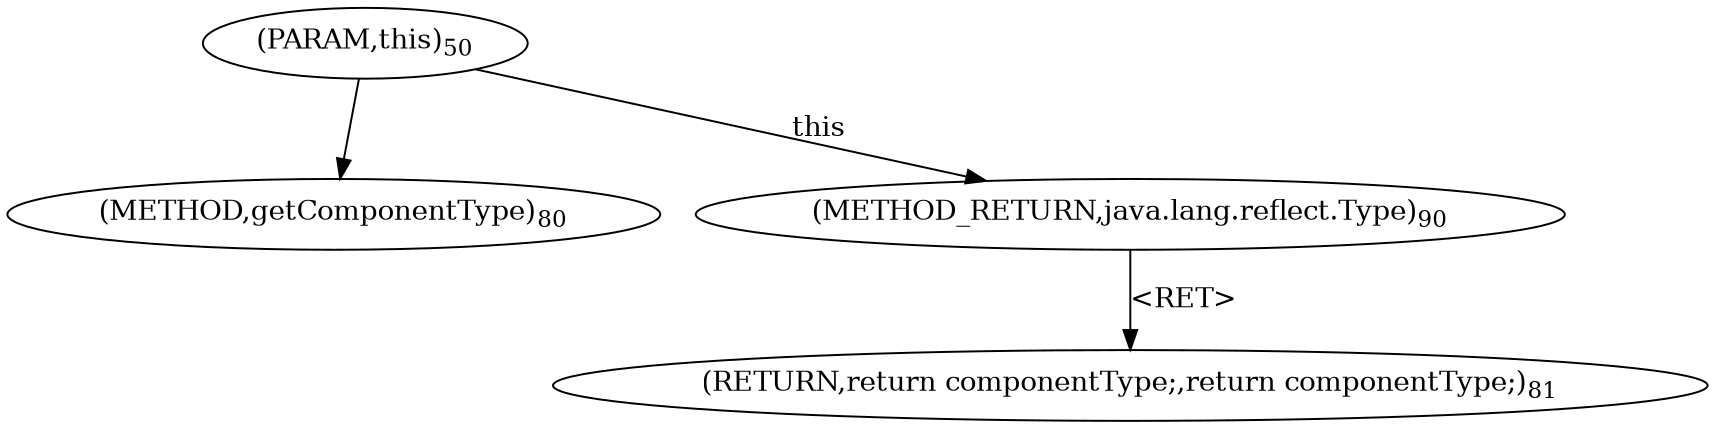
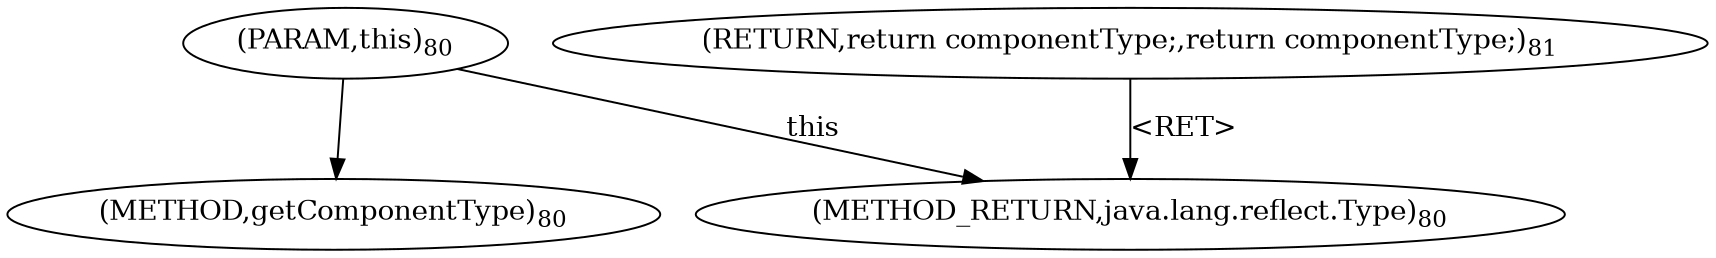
(459, 40) -> (439, 40)
(1433, 211) -> (1433, 211)
(1130, 290) -> (1130, 119)
